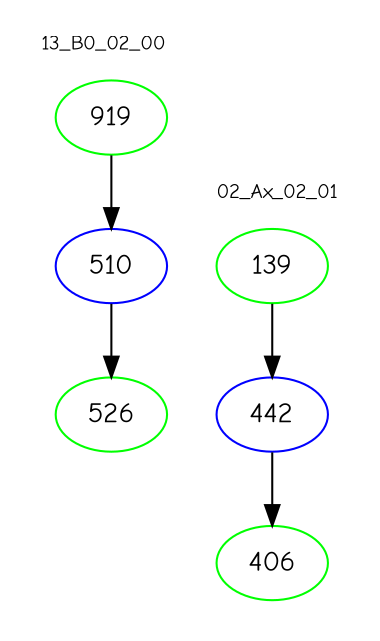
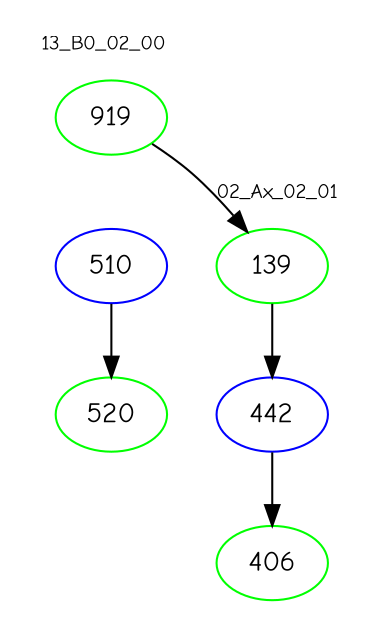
(111, 182) -> (213, 194)
(111, 415) -> (111, 415)
